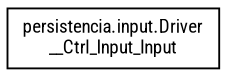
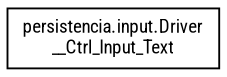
(113, 38) -> (113, 38)
